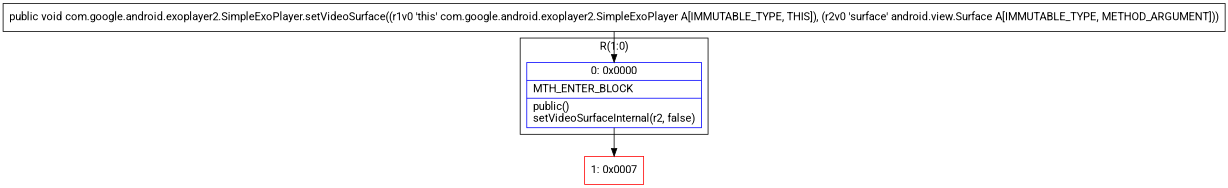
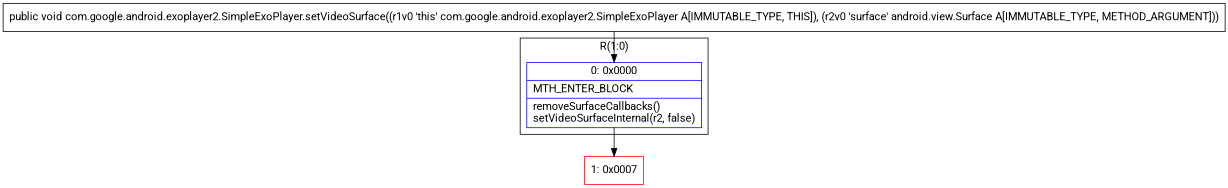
(551, 107) -> (597, 107)
